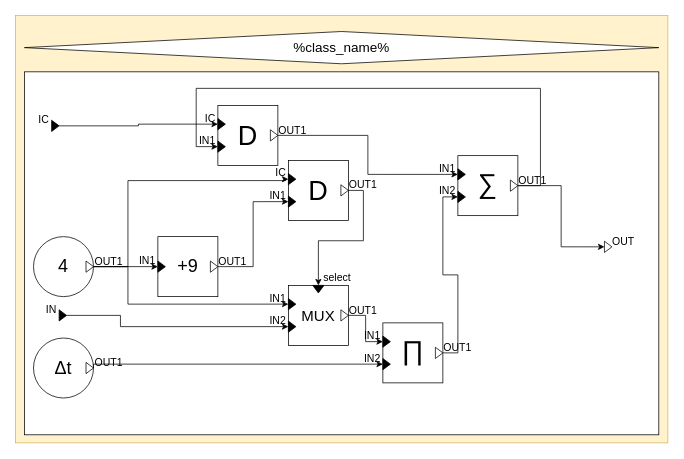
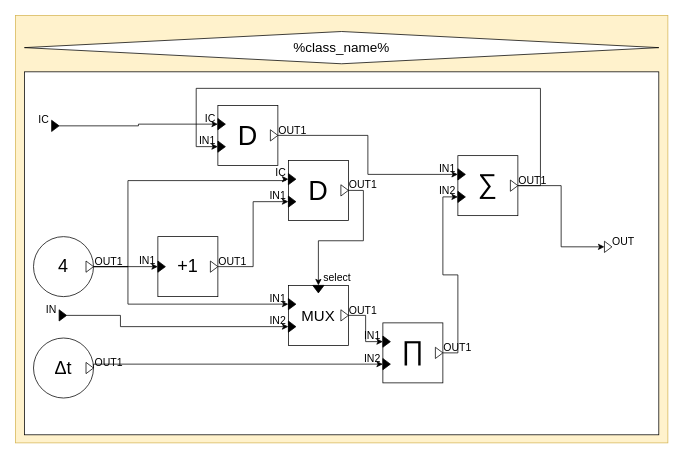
(188, 267) -> (188, 267)
